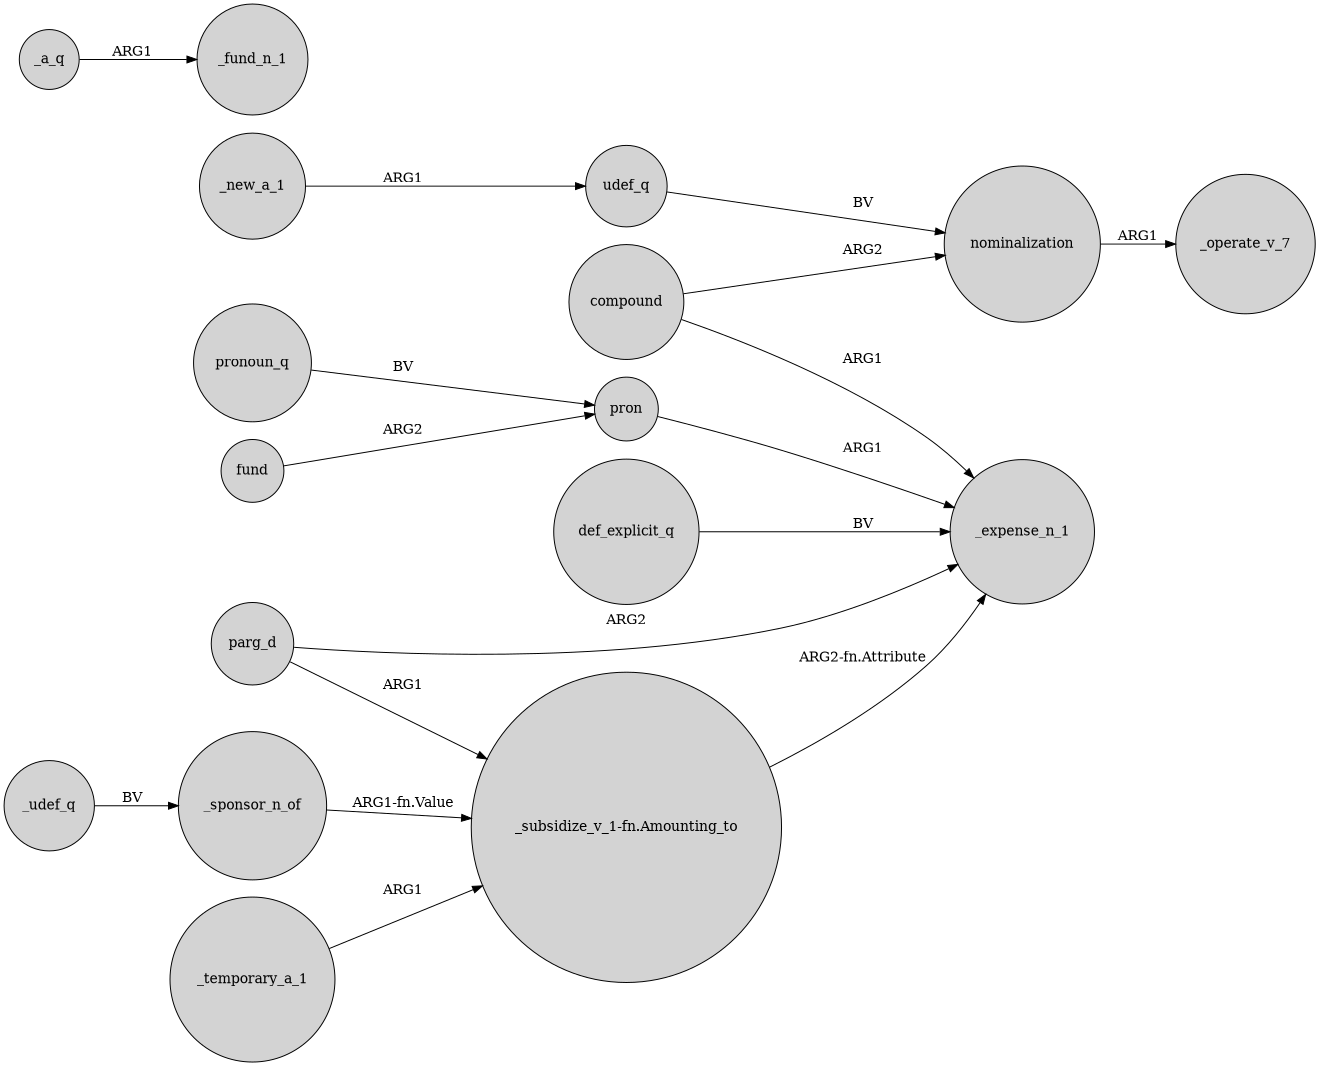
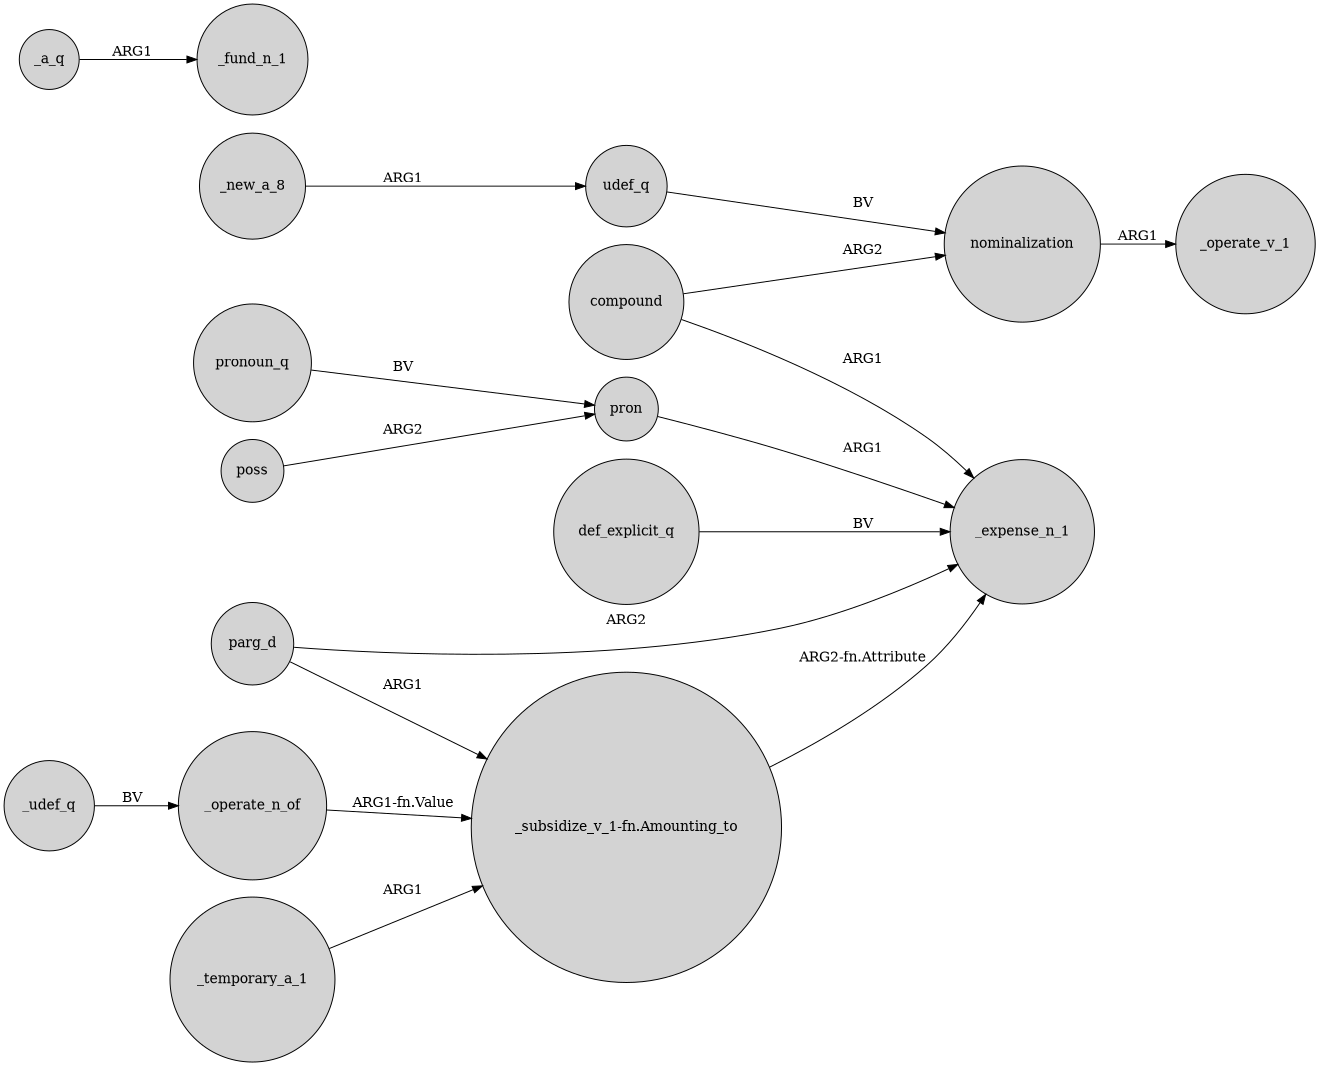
(252, 186) -> (252, 186)
(1245, 244) -> (1245, 244)
(252, 471) -> (252, 471)
(252, 806) -> (252, 806)
